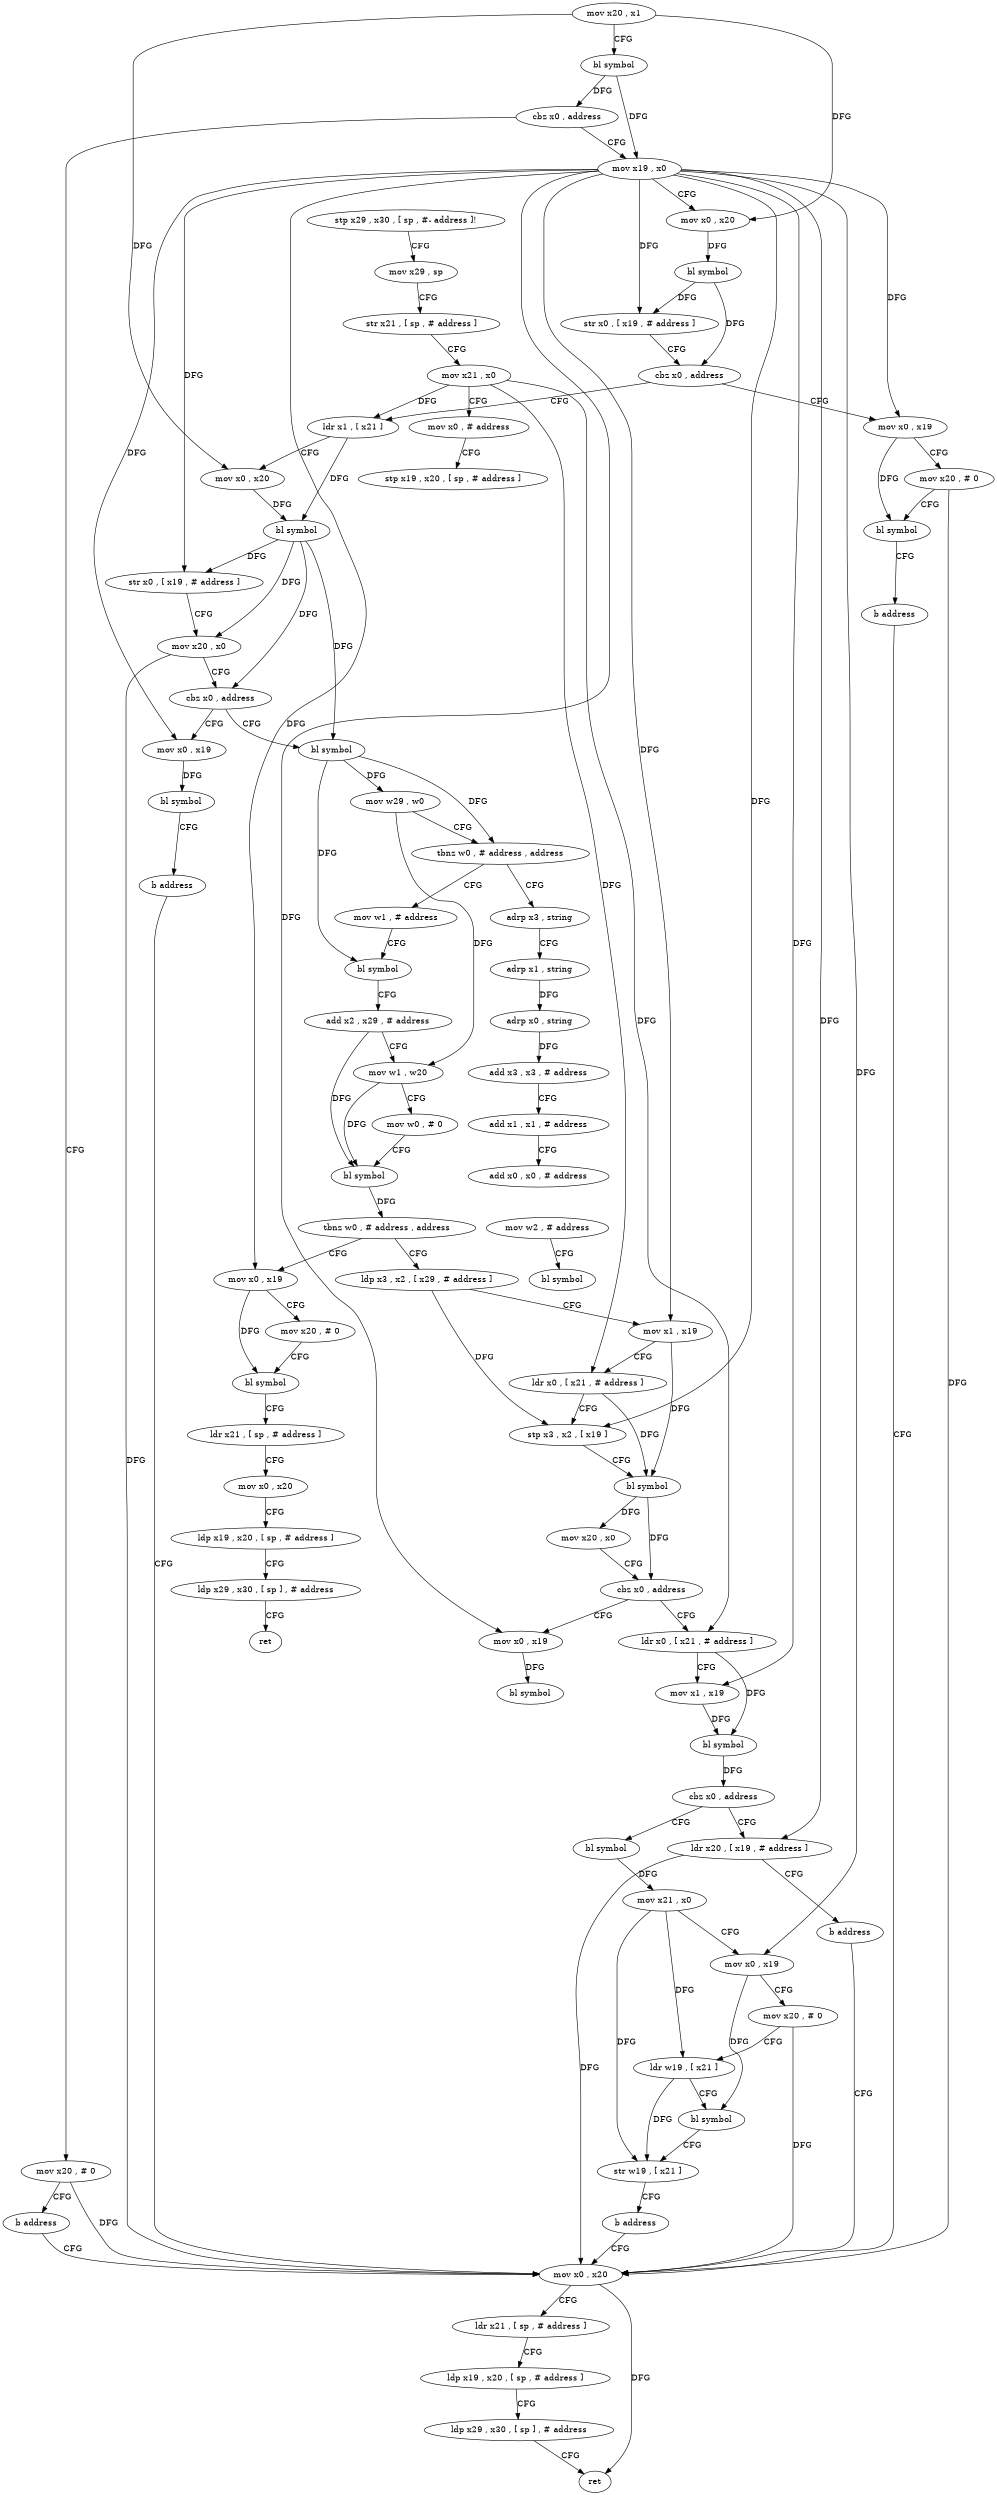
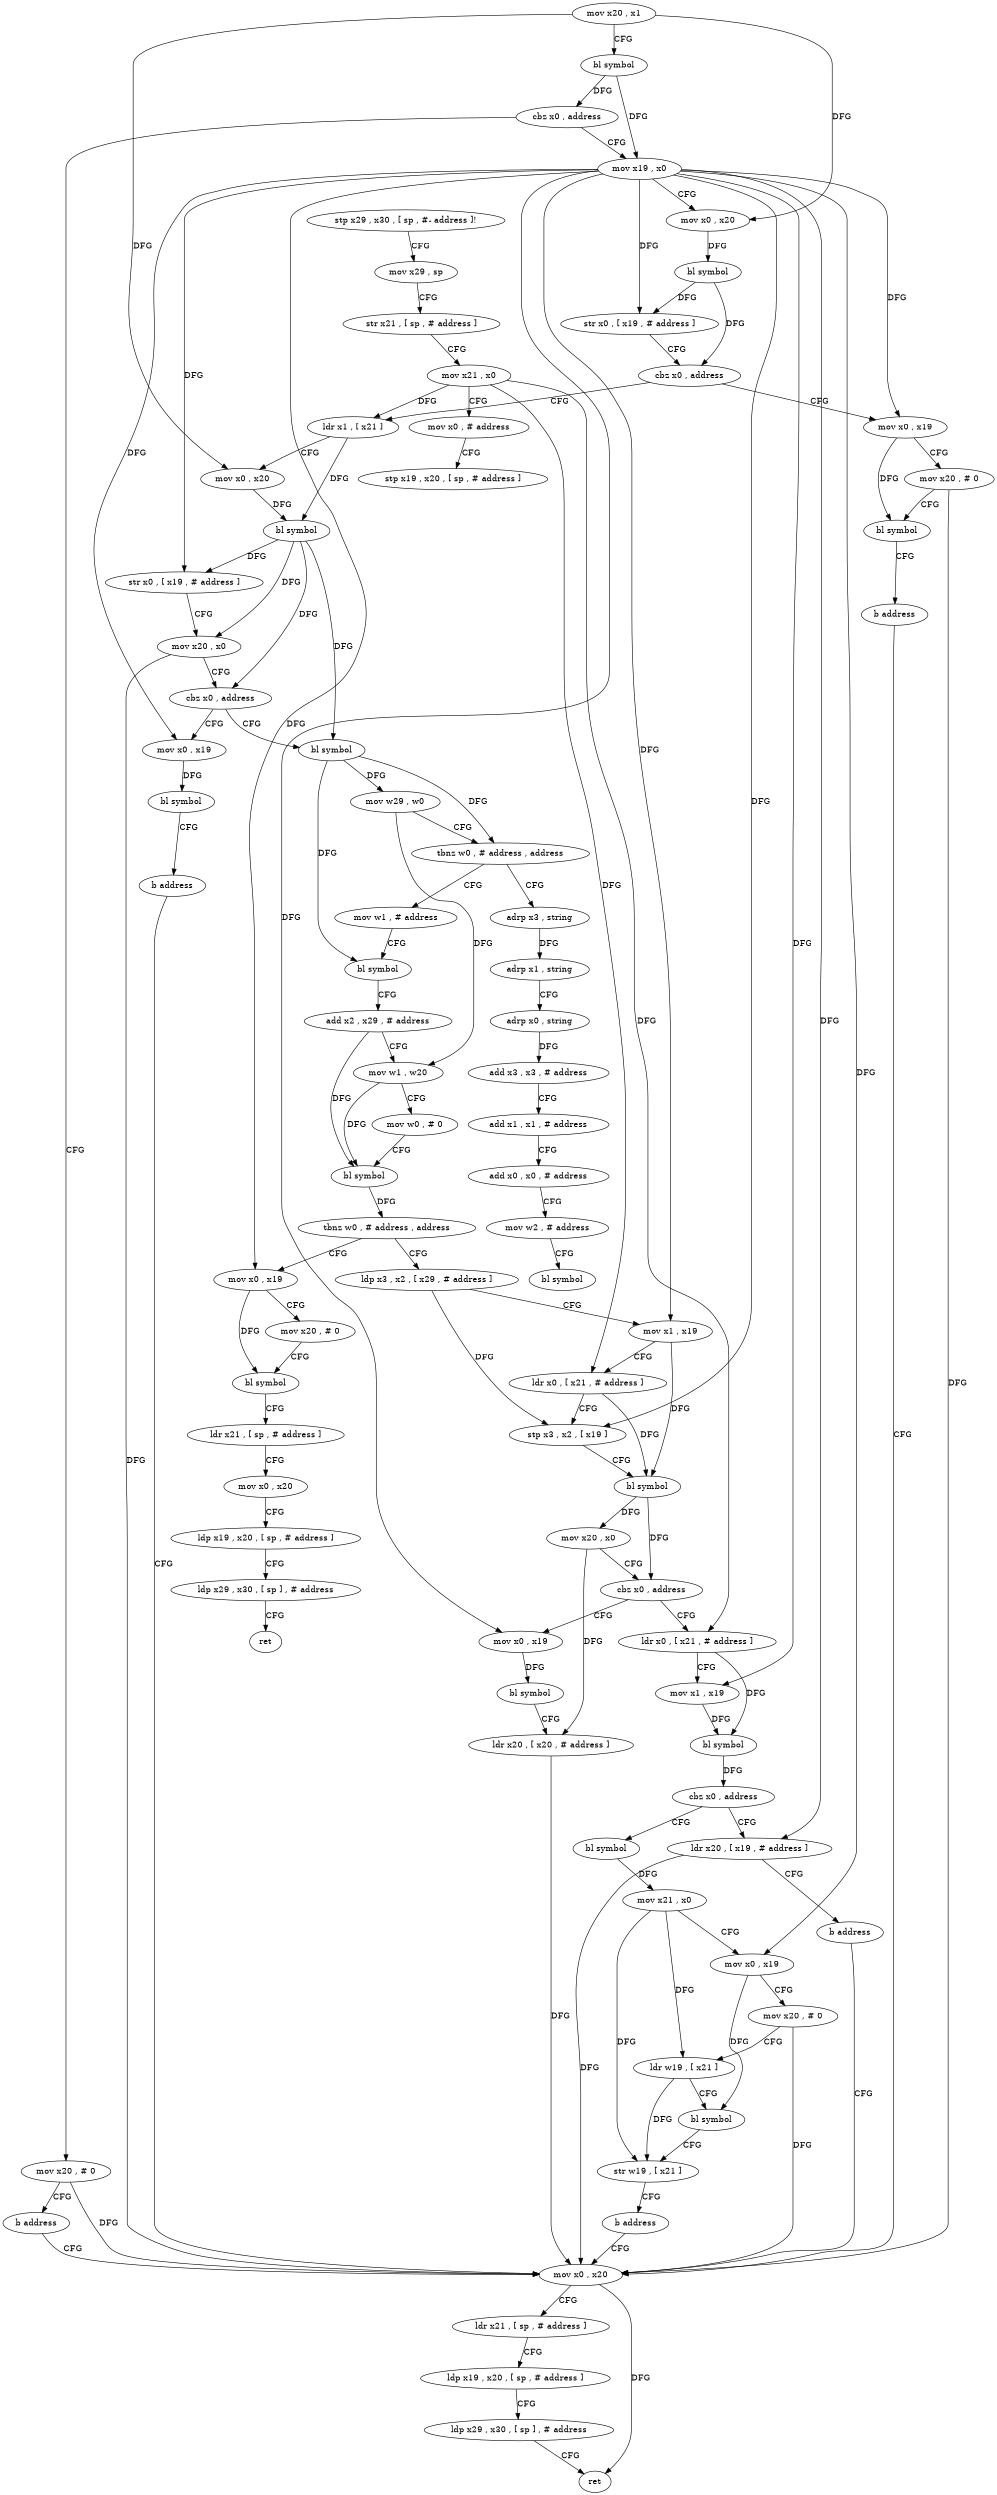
(549, 944) -> (549, 944)
(549, 995) -> (549, 995)
none -> (542, 1199)
none -> (551, 1745)
